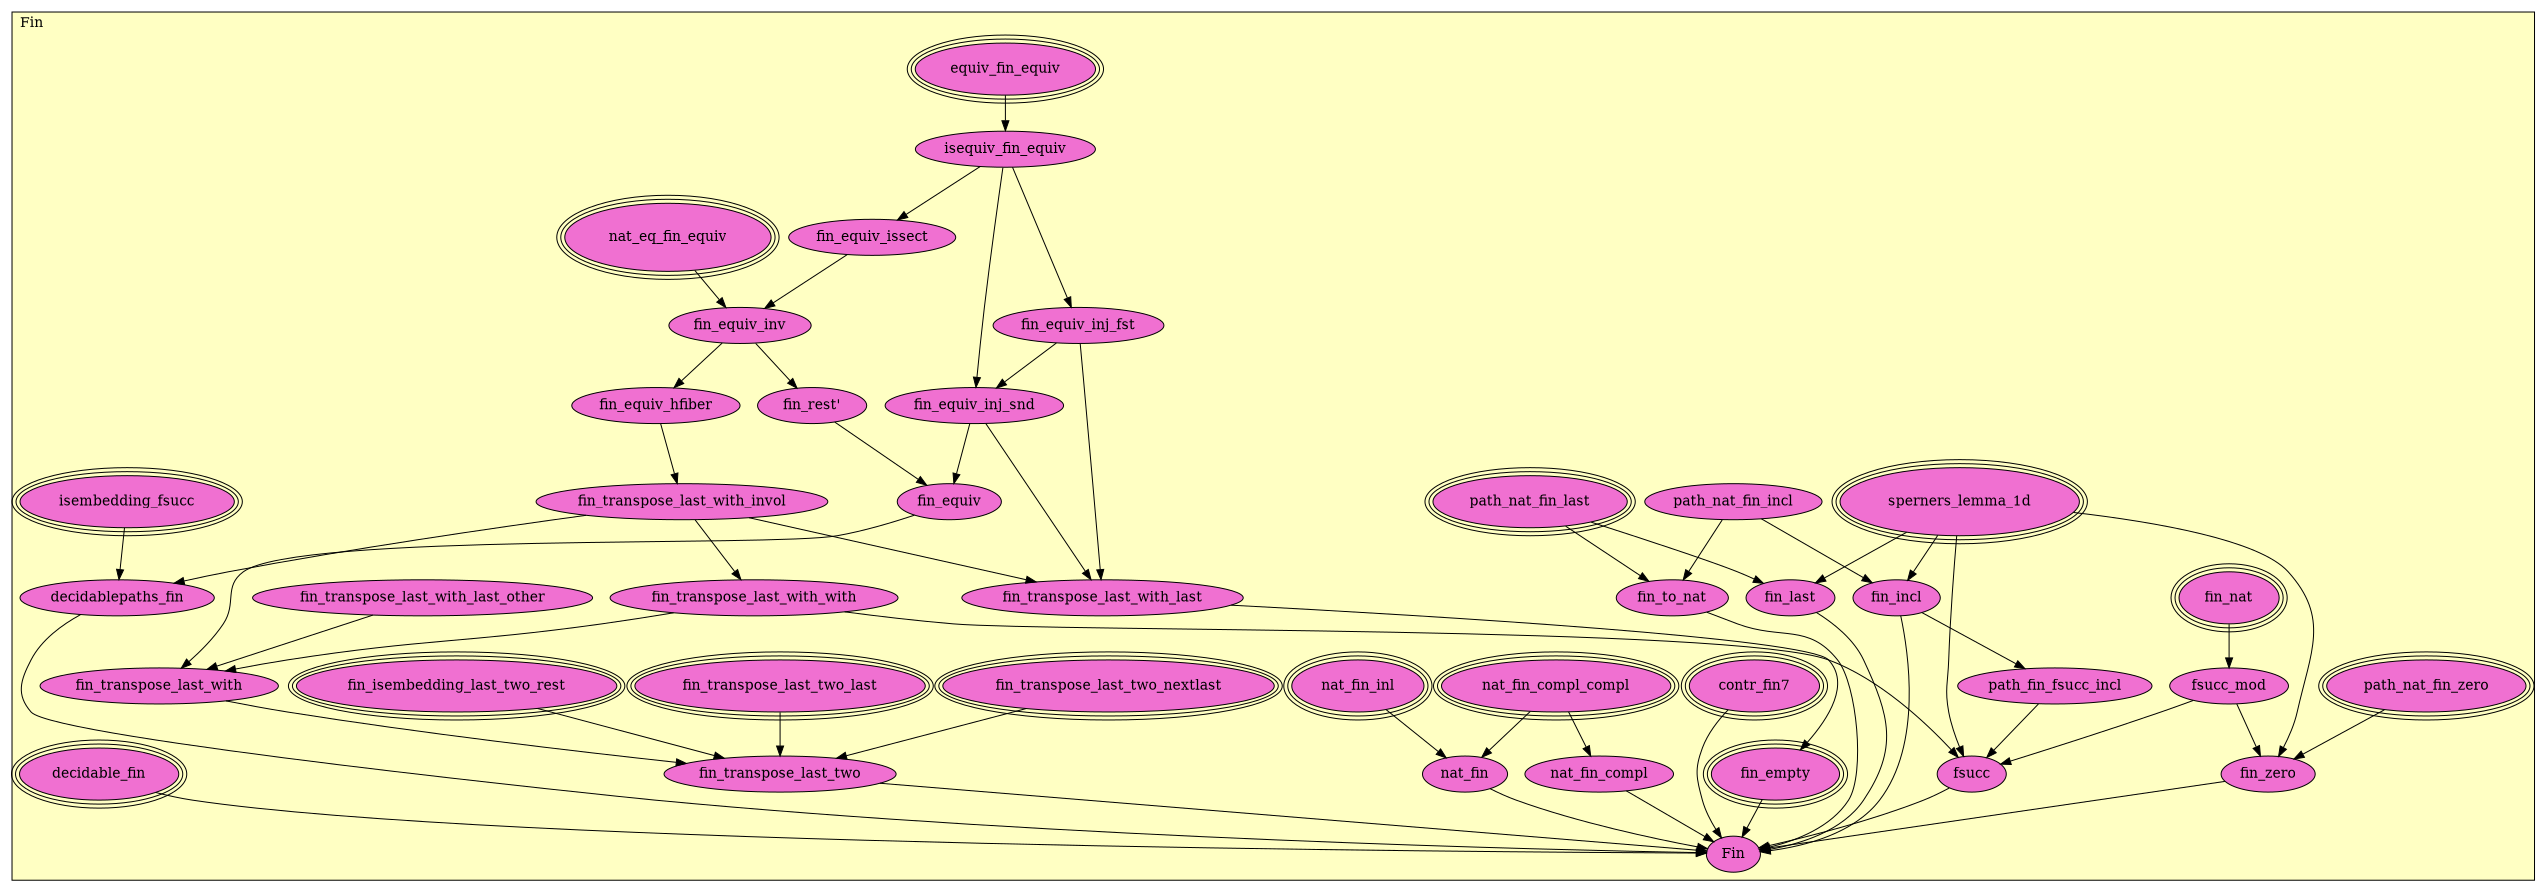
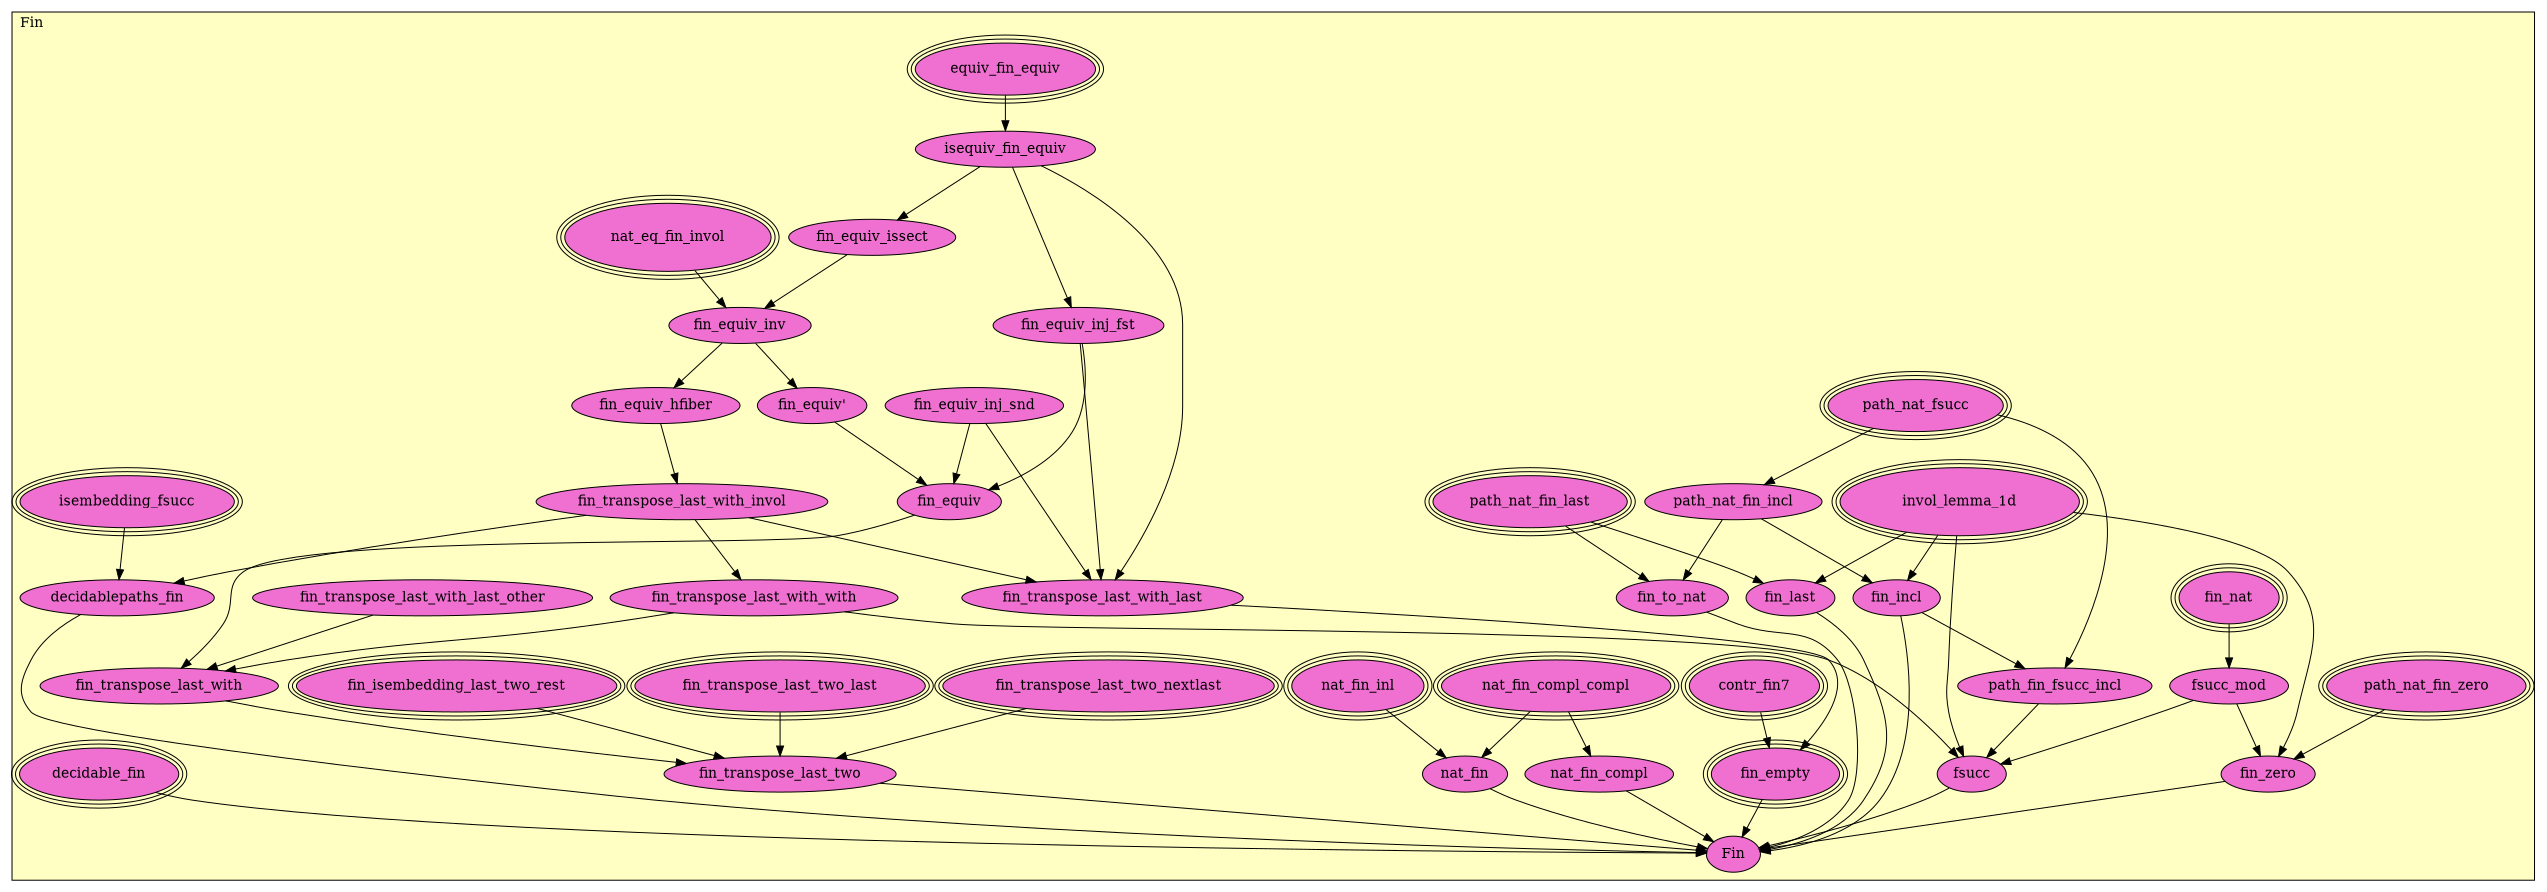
(668, 237) -> (668, 237)
(989, 272) -> (1183, 343)
(1031, 362) -> (1072, 433)
(812, 406) -> (812, 406)
none -> (1916, 406)
(1960, 502) -> (1960, 502)
(1697, 767) -> (1764, 725)
